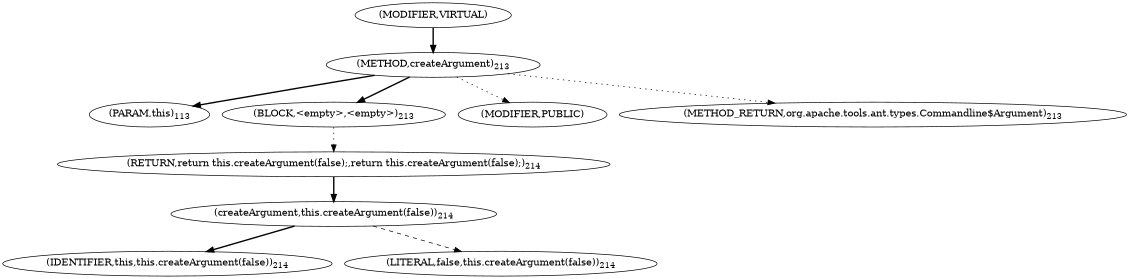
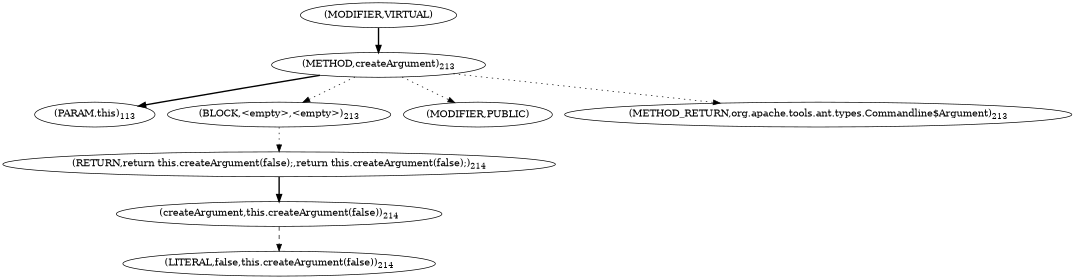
(387, 88) -> (332, 88)
(167, 264) -> none
